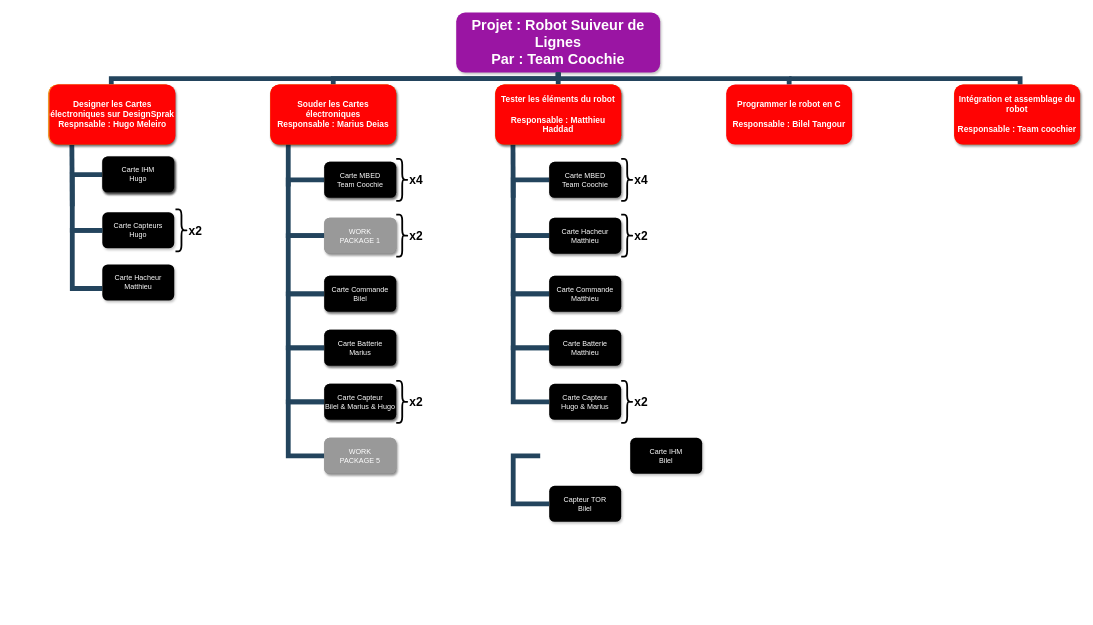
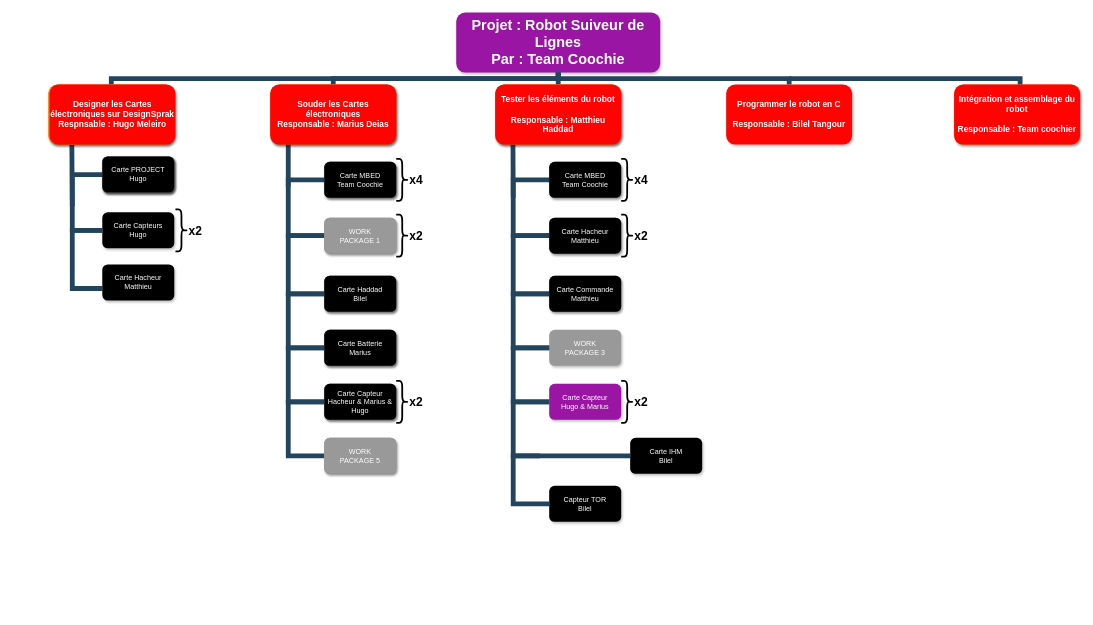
(138, 174) -> (138, 174)
(360, 294) -> (360, 294)
(585, 348) -> none
(360, 402) -> (360, 402)
(585, 402) -> (585, 402)
none -> (585, 456)
